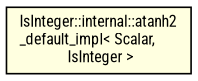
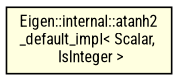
(99, 40) -> (89, 40)
